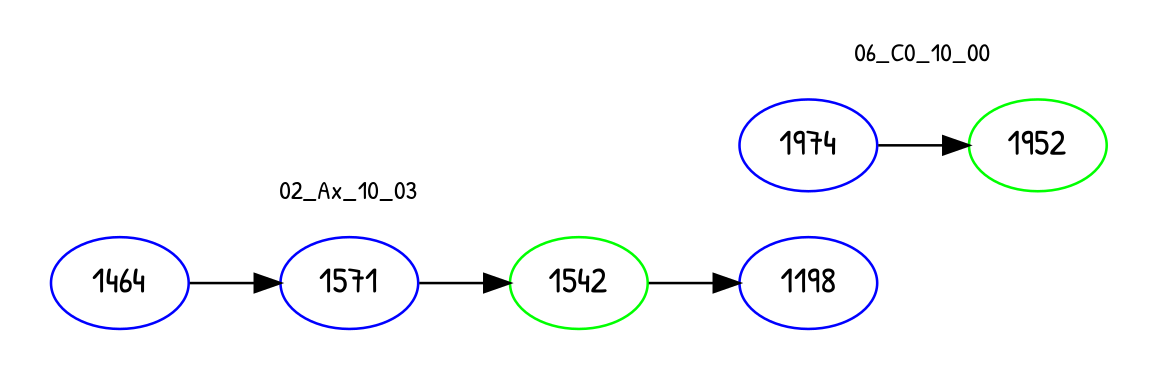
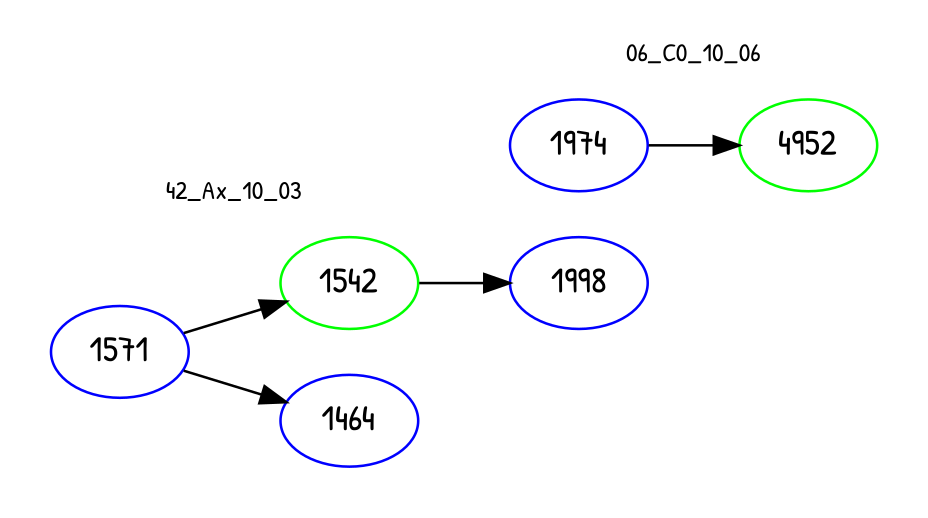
(923, 55) -> (694, 55)
(1038, 145) -> (808, 145)
(349, 193) -> (235, 193)
(222, 283) -> (223, 383)
(808, 283) -> (579, 283)
